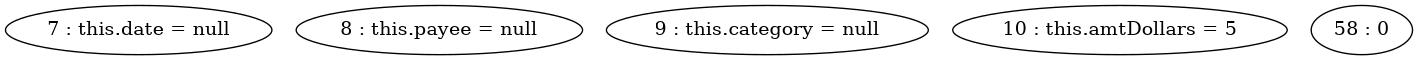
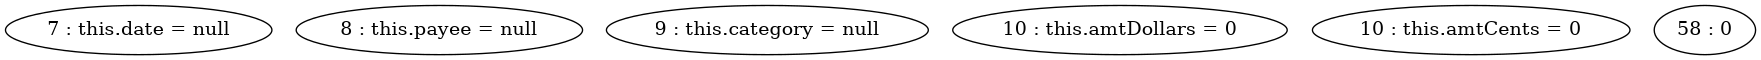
(1120, 30) -> (1120, 30)
none -> (1471, 30)
